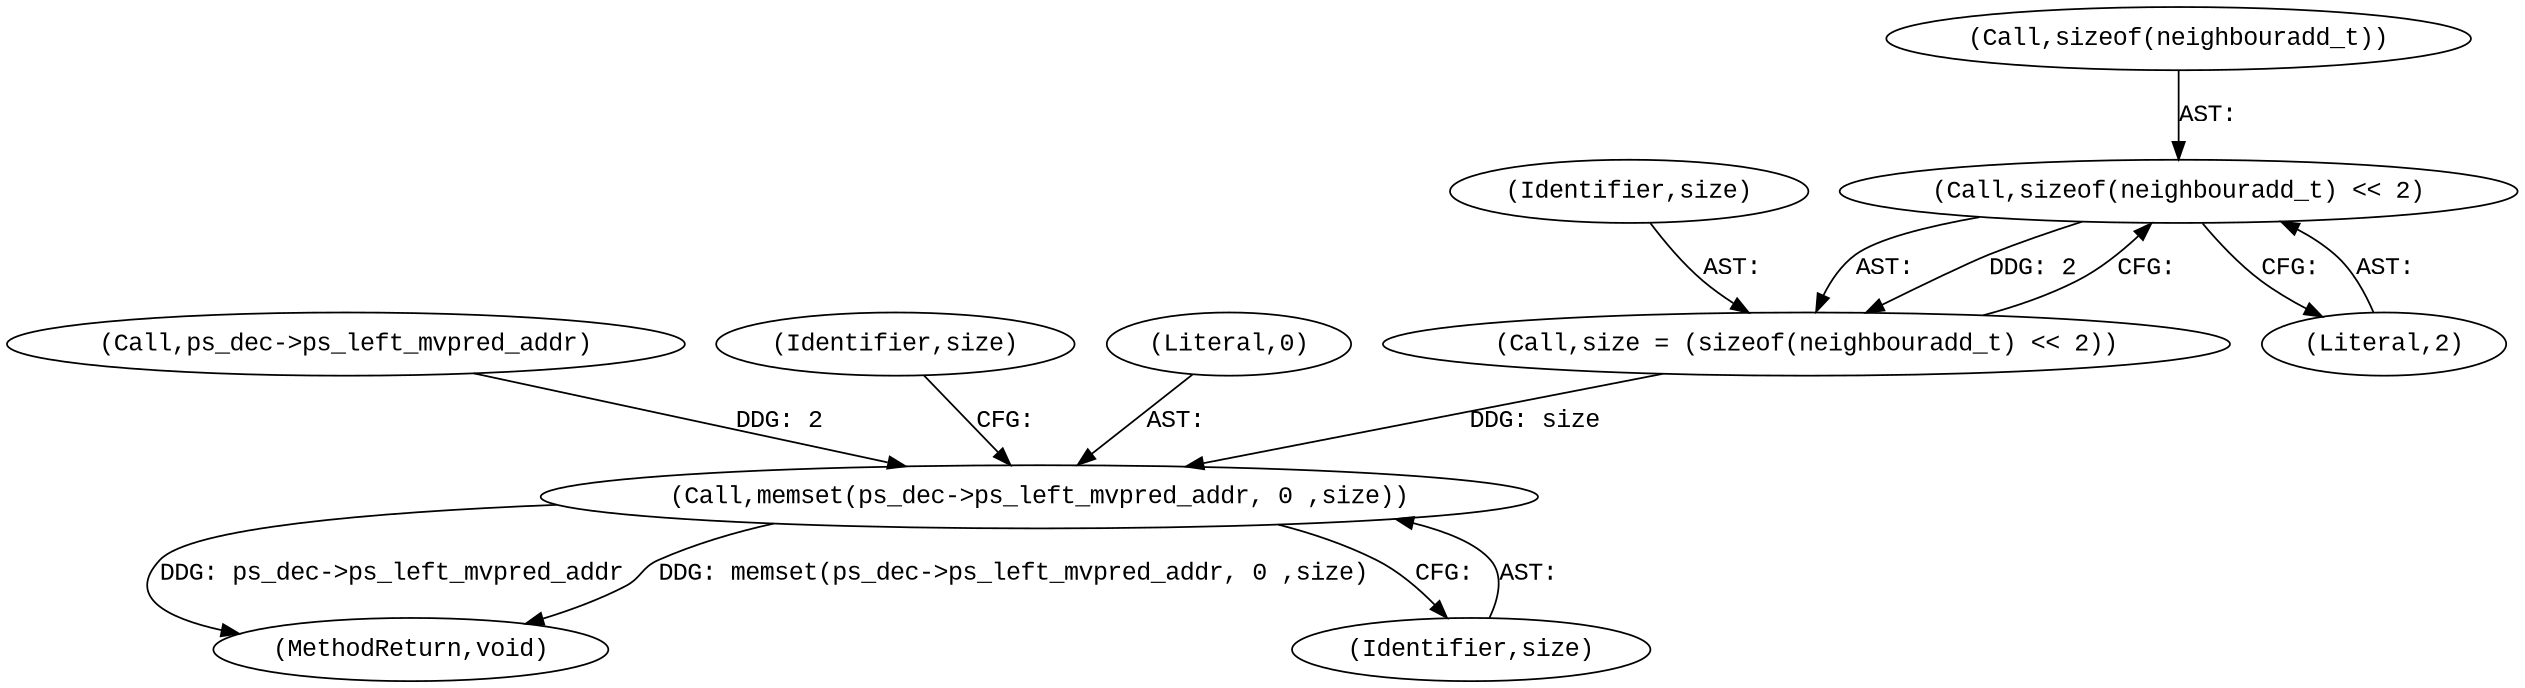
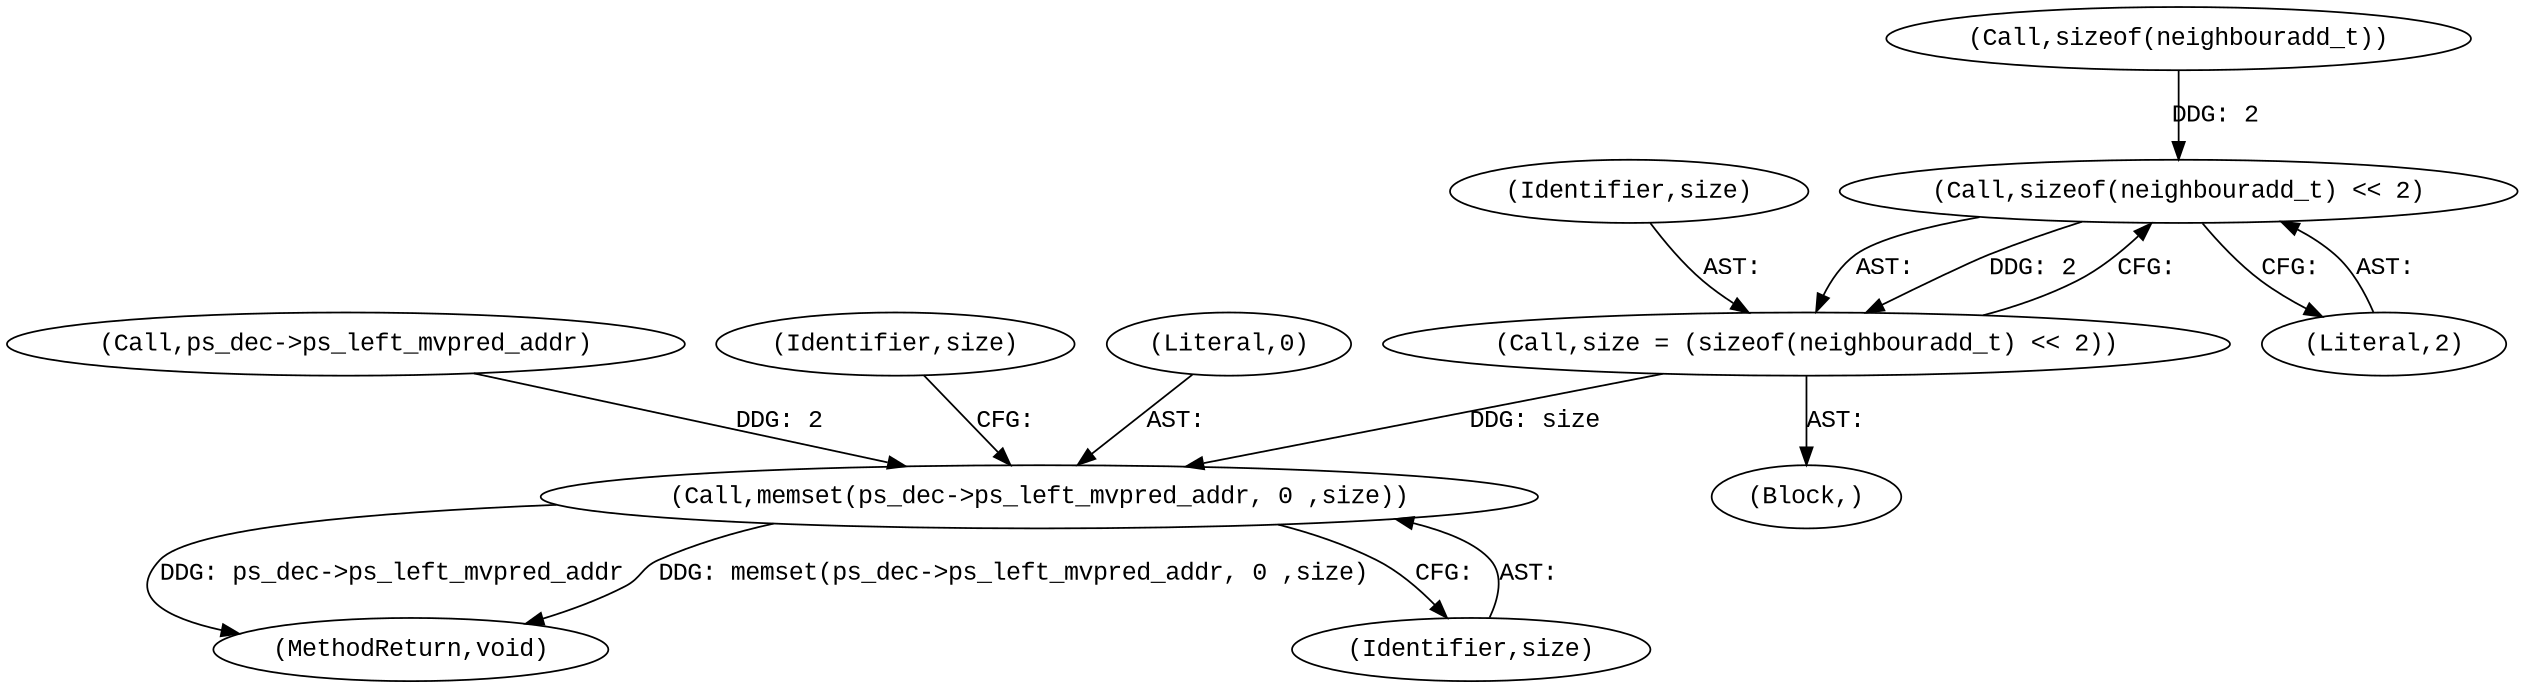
(2216, 115) -> (2216, 115)
none -> (1806, 497)
